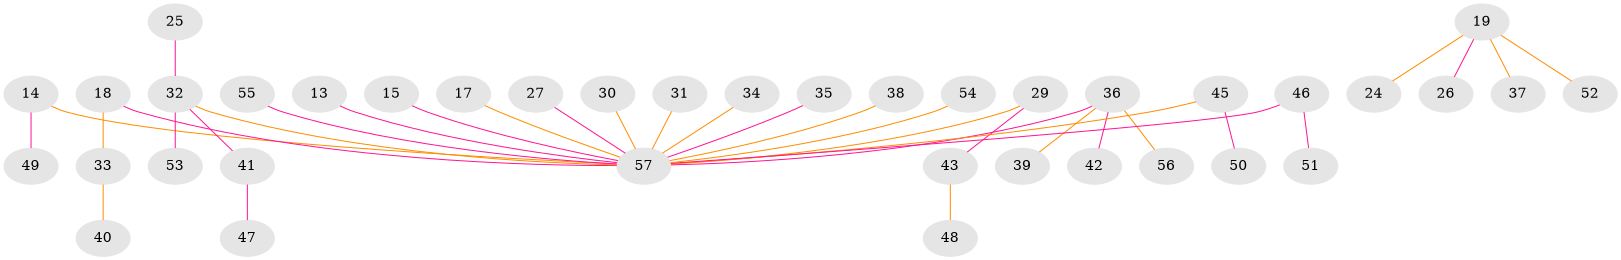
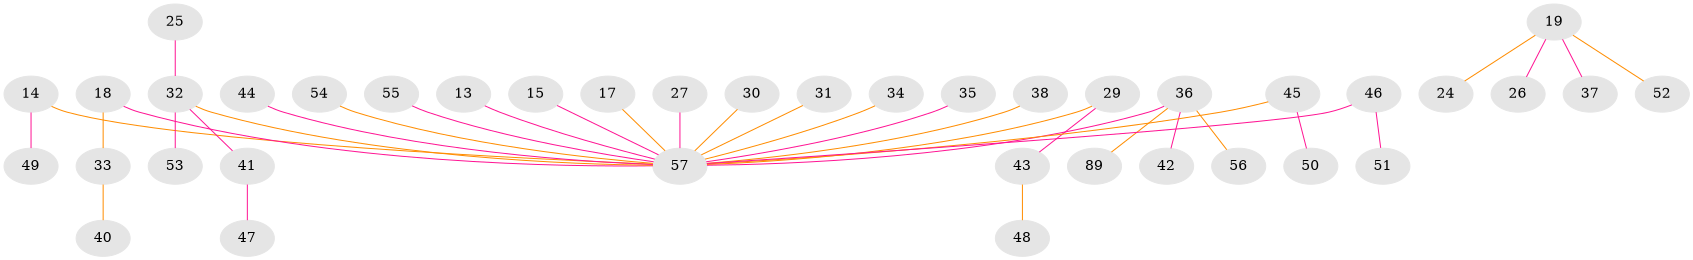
(1500, 58) -> (1572, 58)
none -> (247, 94)
(1022, 166) -> (1095, 166)
